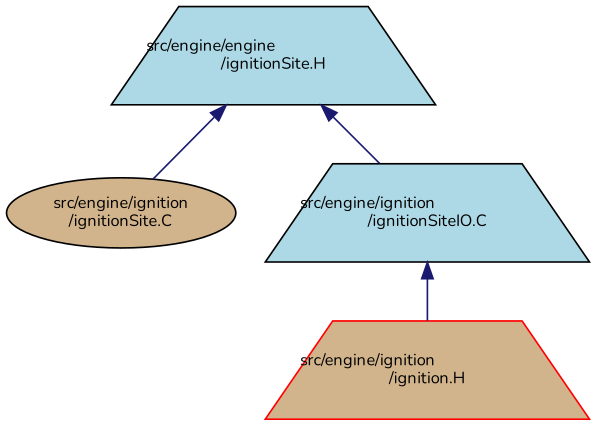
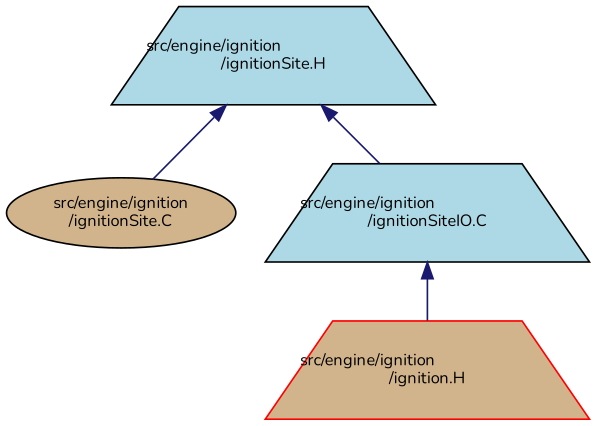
(273, 56) -> (273, 56)
